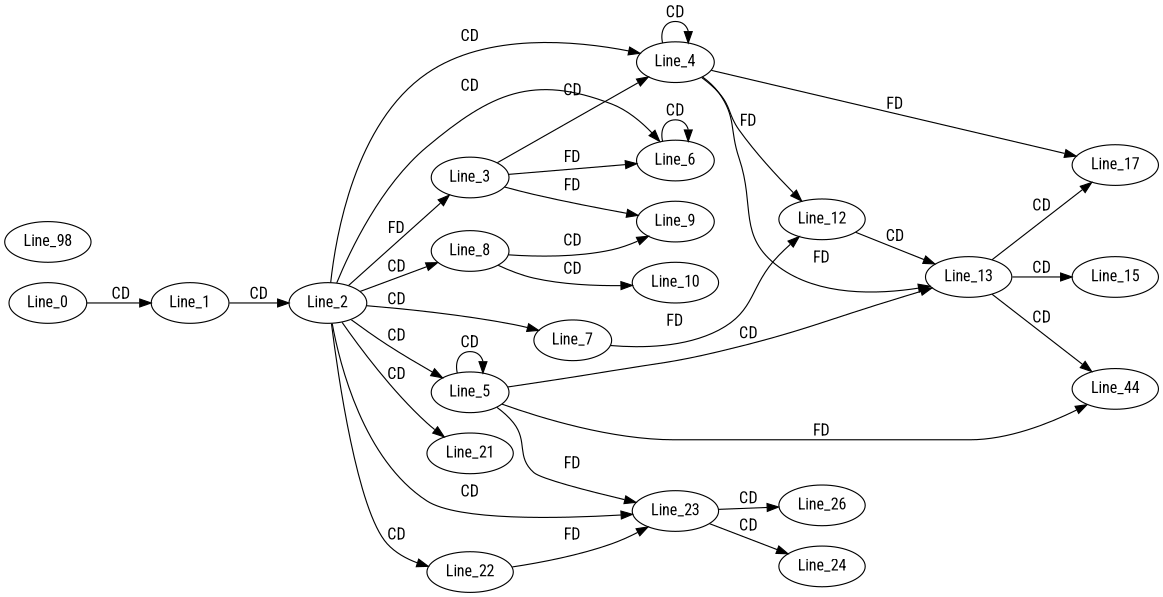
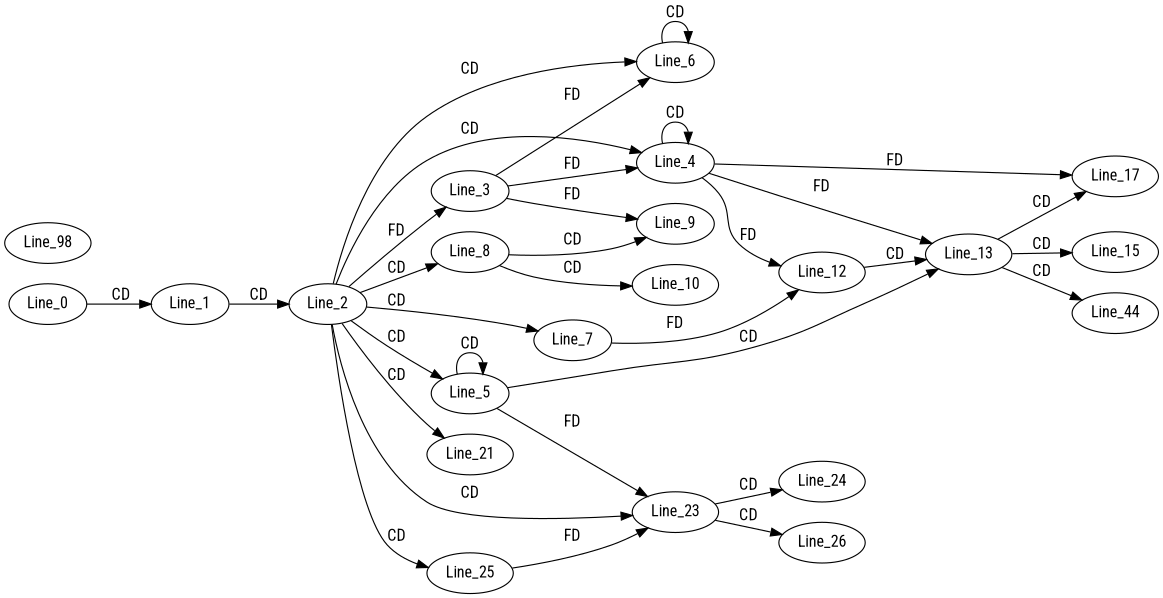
(573, 91) -> (573, 164)
(790, 440) -> none
(470, 572) -> (470, 573)
